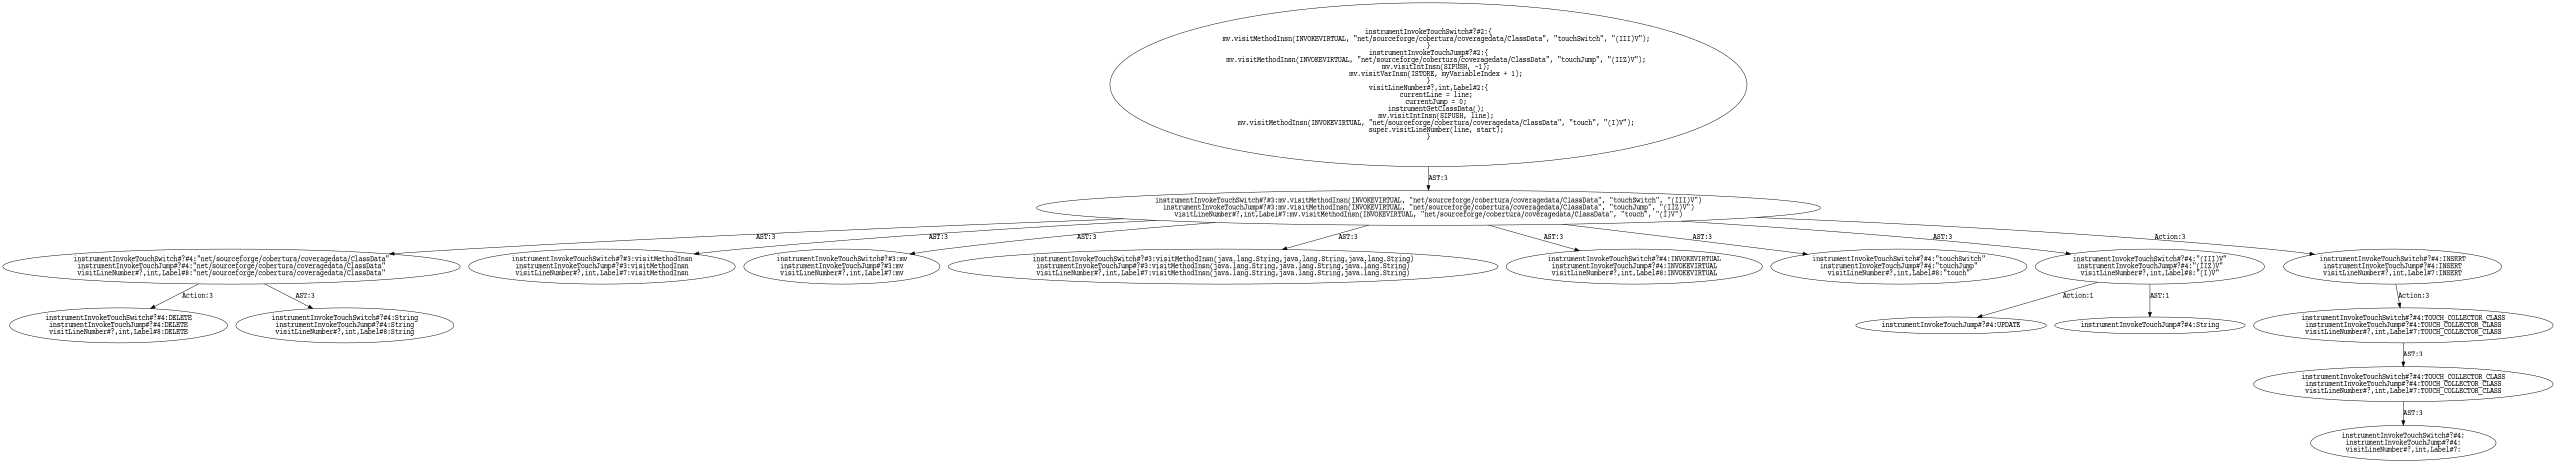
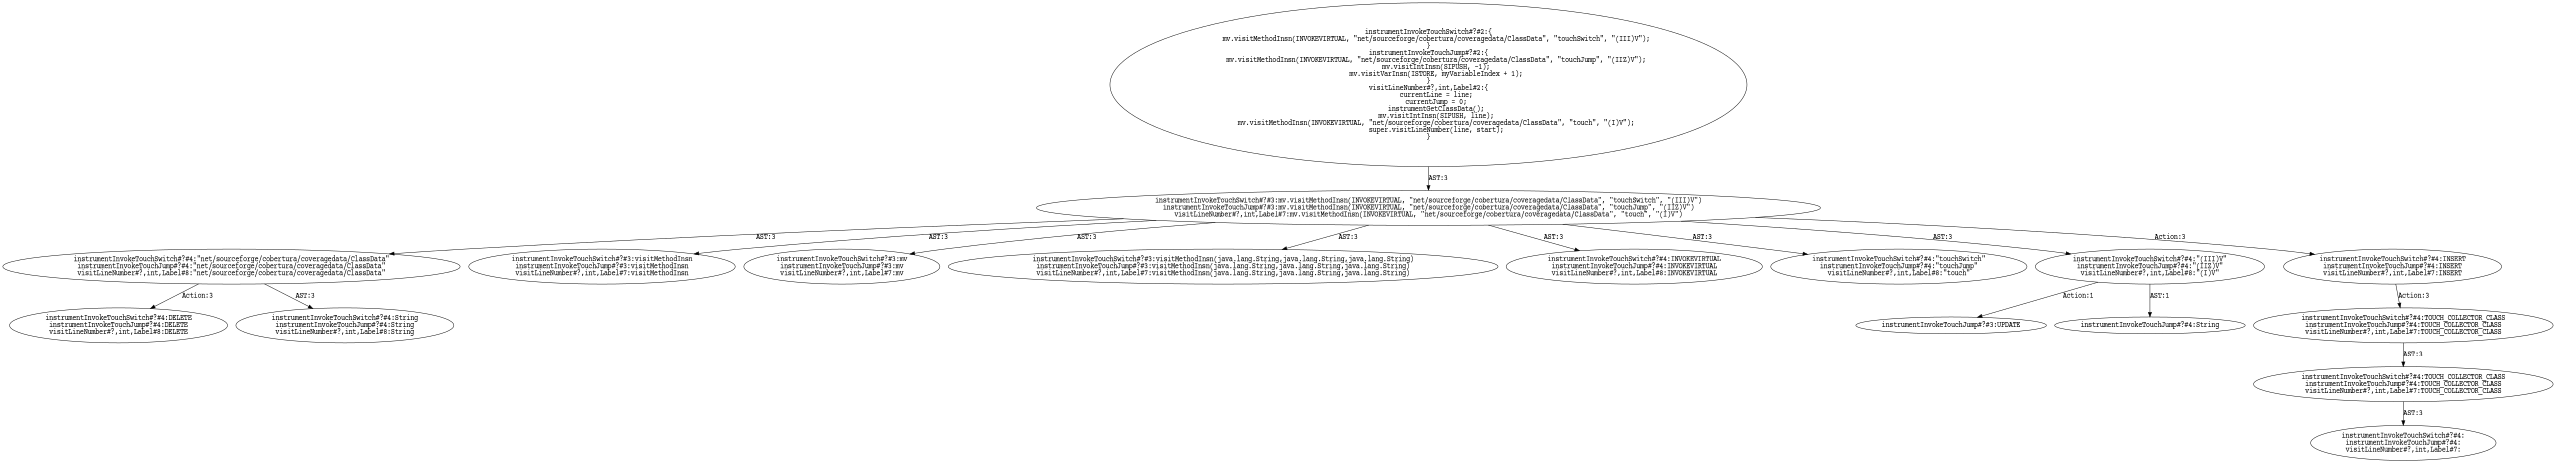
(1951, 325) -> (1951, 325)
